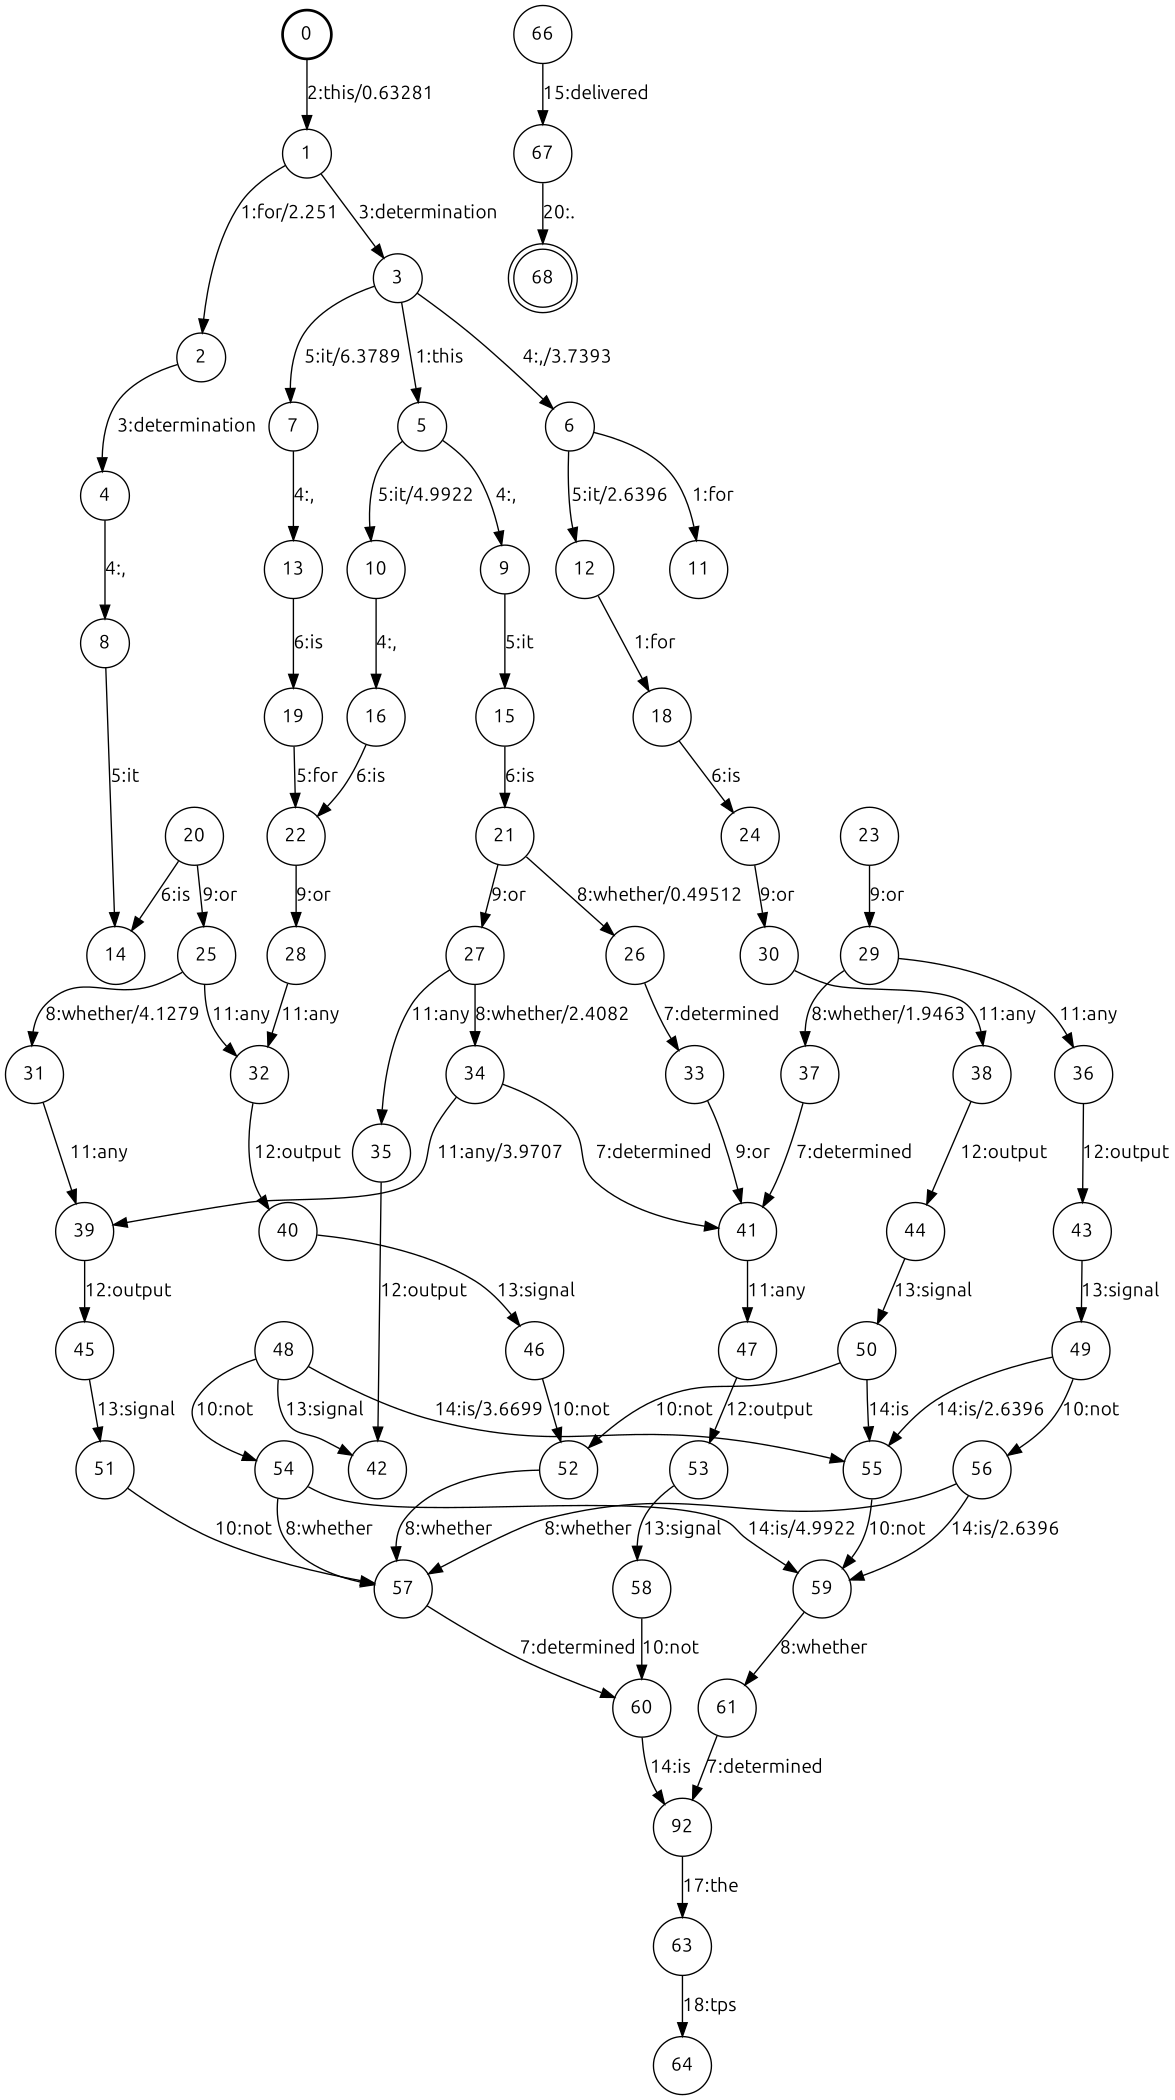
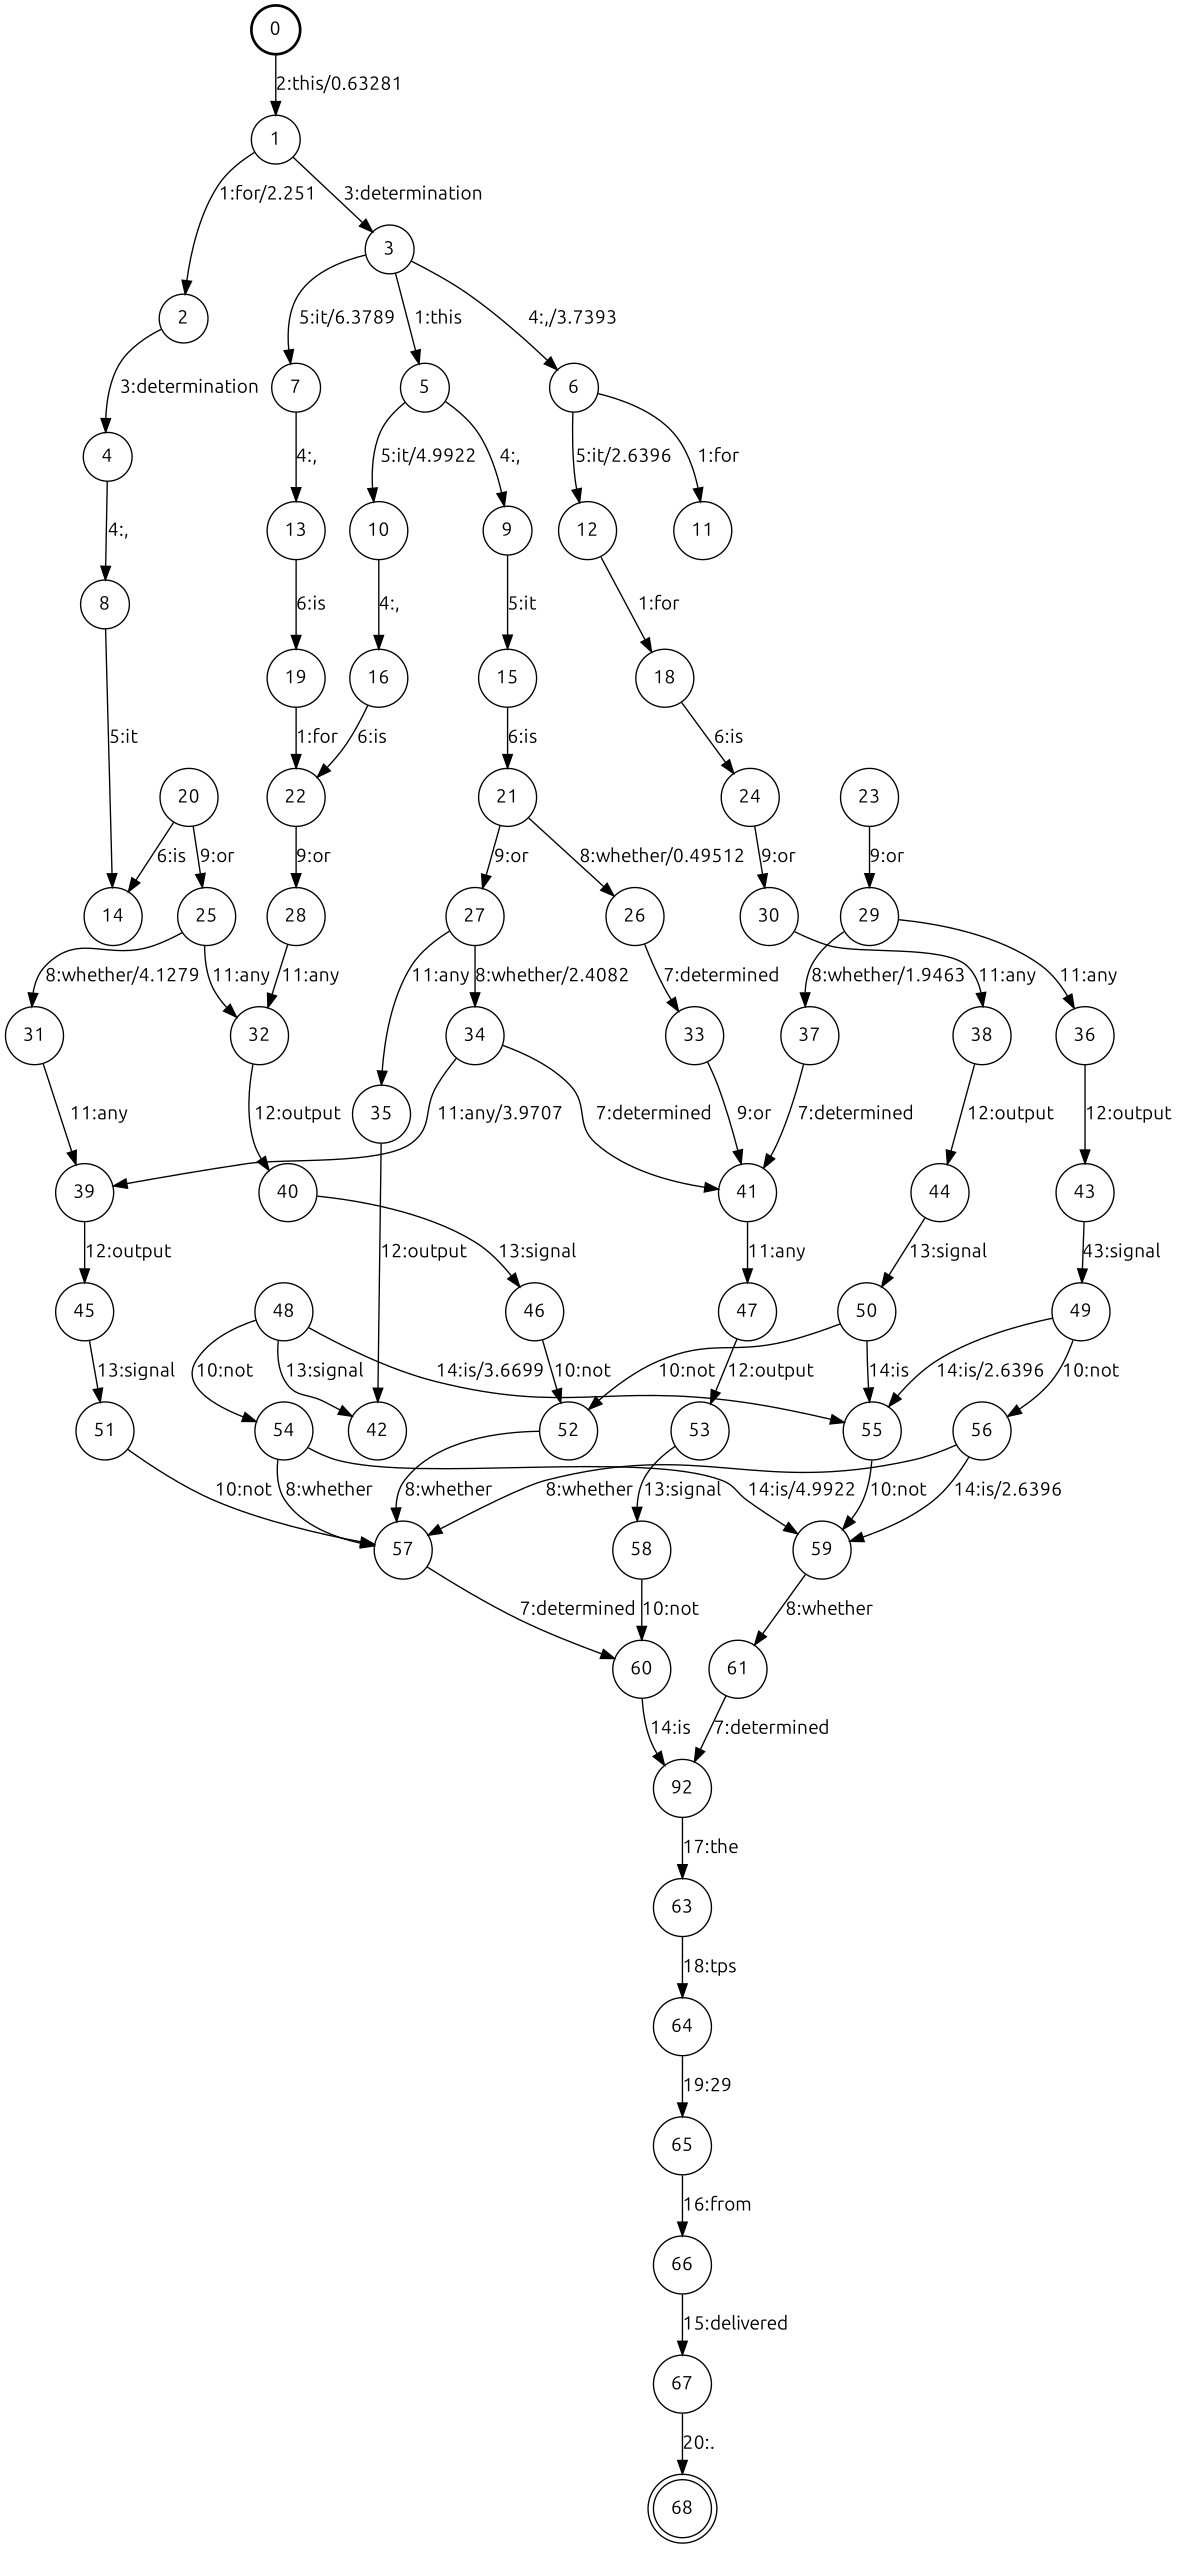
(317, 777) -> (317, 738)
(1120, 1291) -> (1122, 1252)
none -> (682, 2146)
